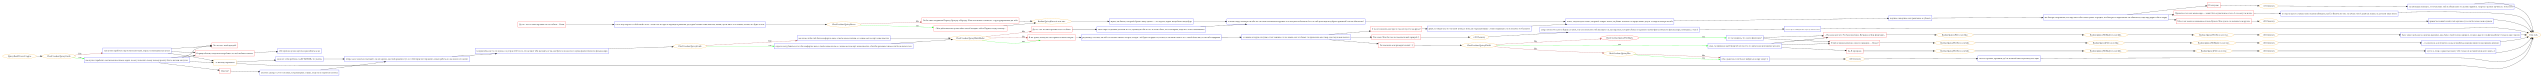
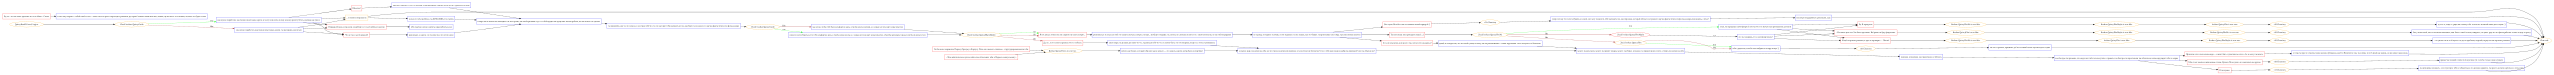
(844, 25) -> none
none -> (1811, 31)
none -> (431, 35)
(1682, 38) -> (1693, 36)
